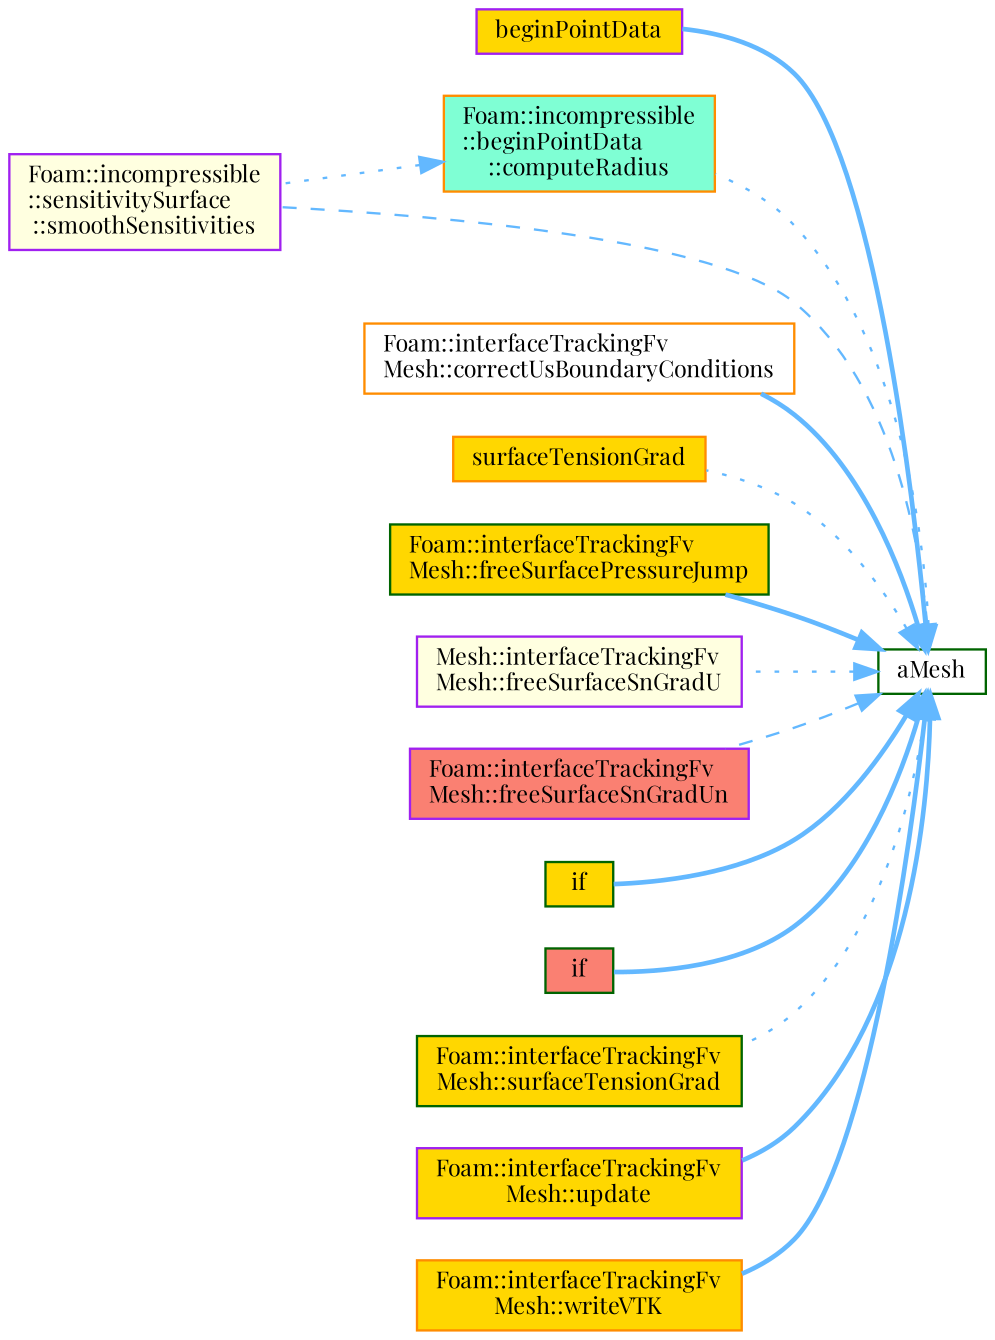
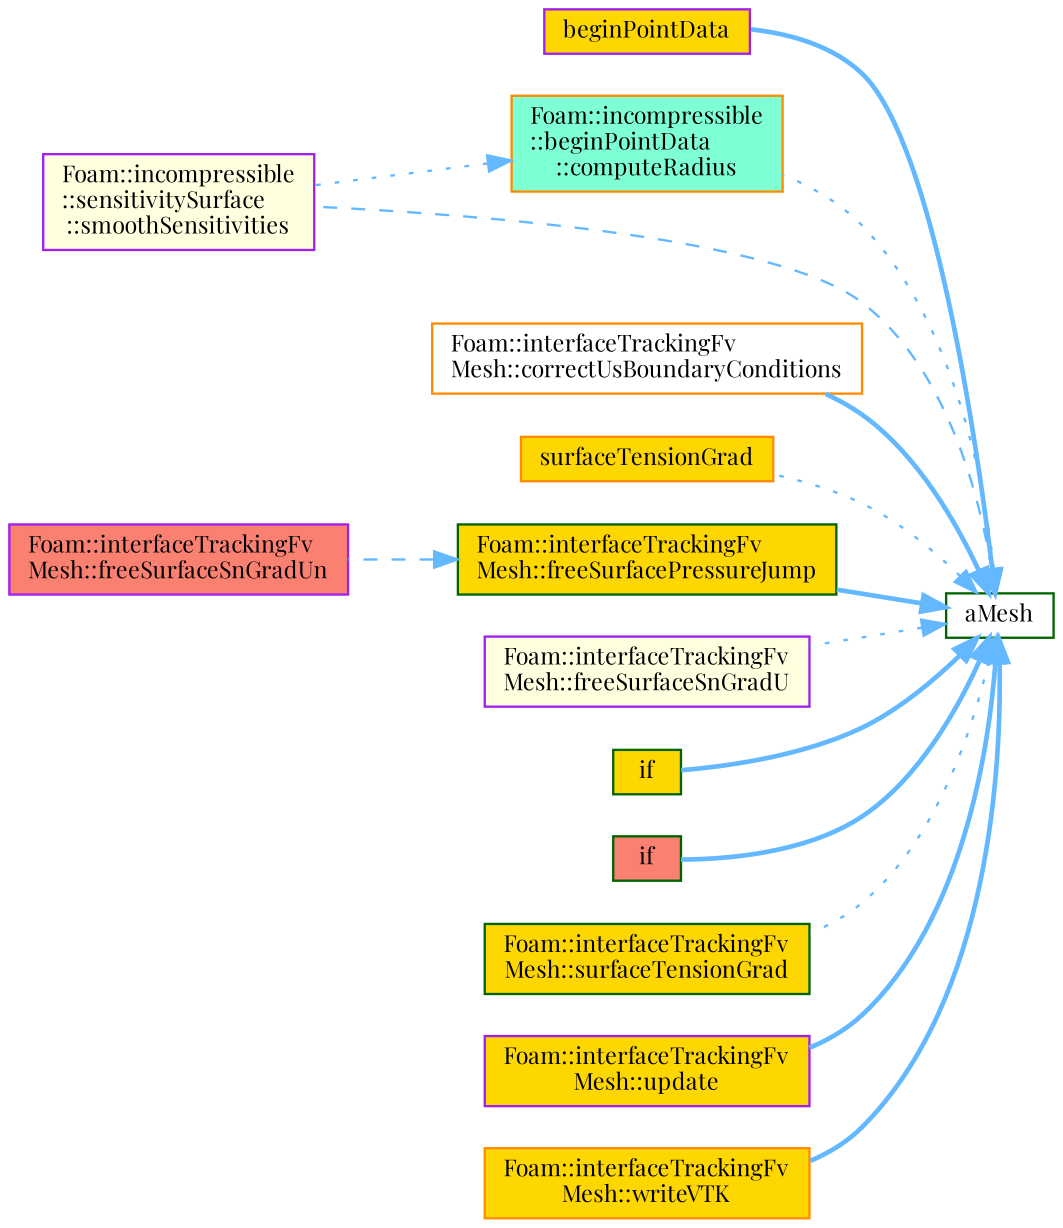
(579, 672) -> (647, 672)
(793, 728) -> (391, 559)
